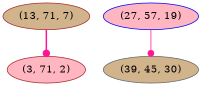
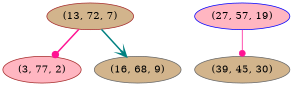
(46, 16) -> (90, 16)
(46, 70) -> (42, 70)
none -> (138, 70)
